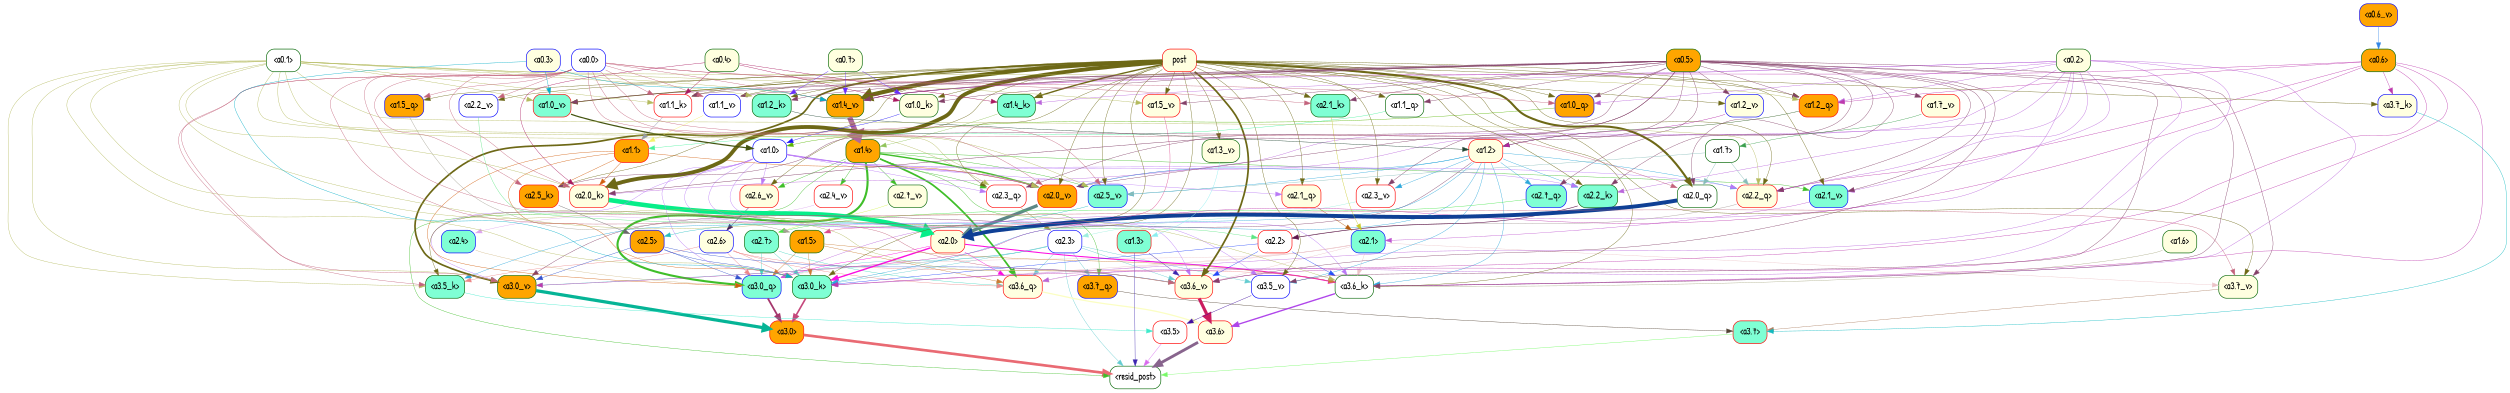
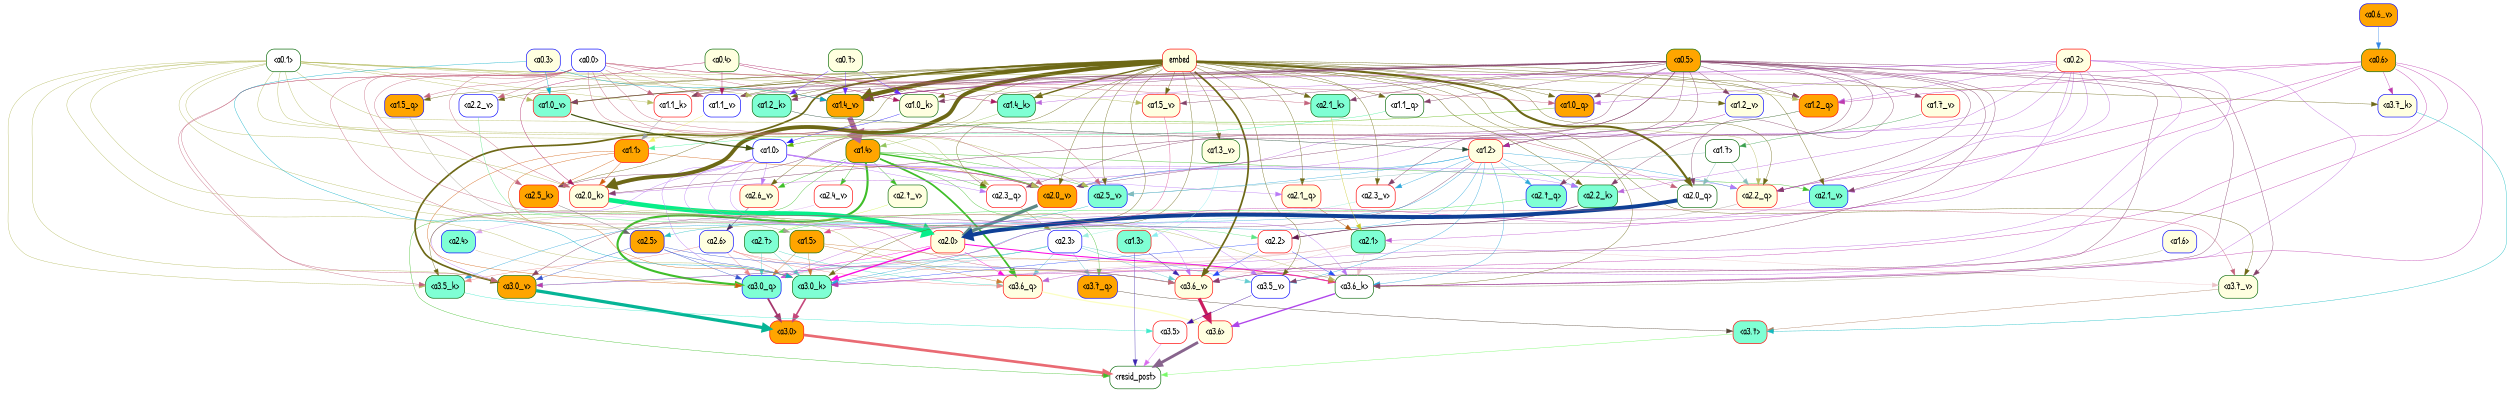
(1179, 60) -> (1179, 60)
(2073, 60) -> (2073, 60)
(700, 81) -> (722, 80)
(1368, 242) -> (1368, 242)
(2180, 242) -> (2180, 242)
(1080, 313) -> none
